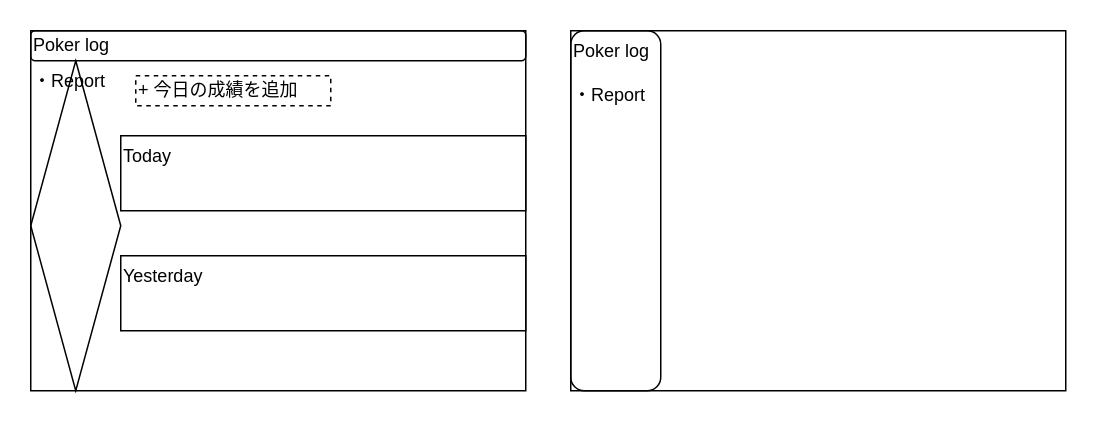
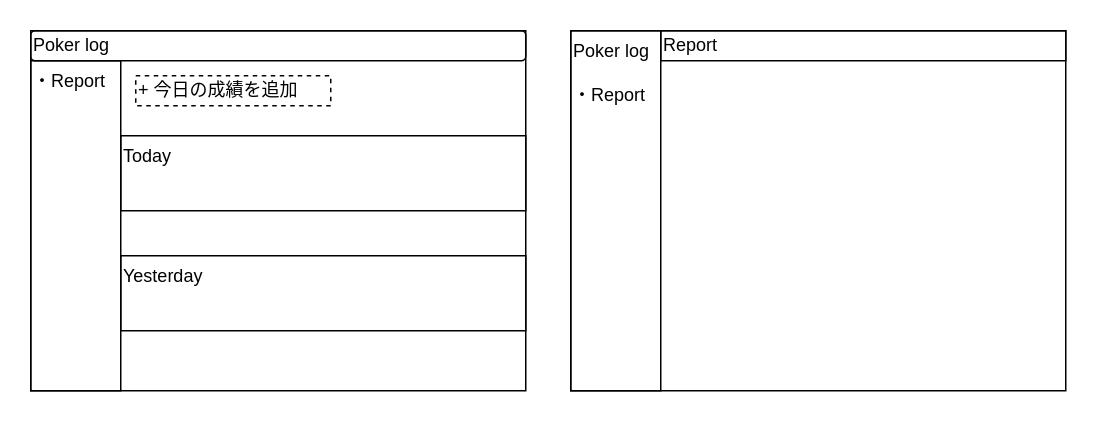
none -> (863, 46)
(616, 211) -> (616, 211)
(76, 226) -> (76, 226)
